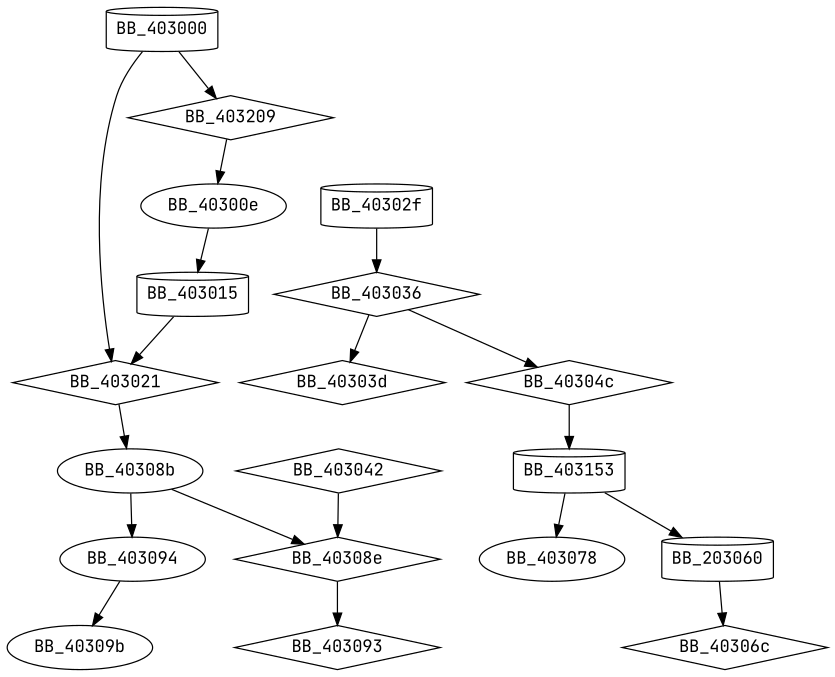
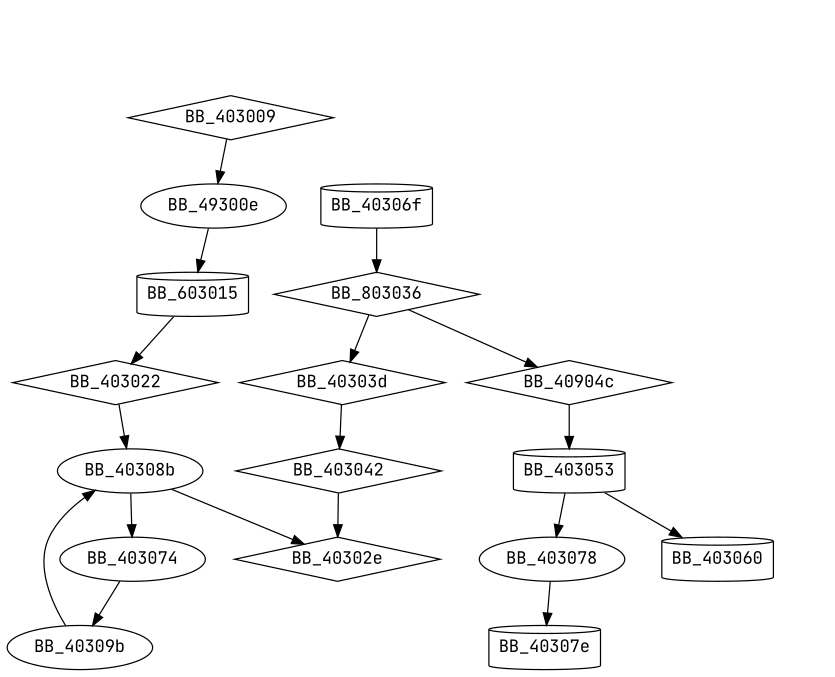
(162, 29) -> none
(231, 118) -> (231, 118)
(214, 206) -> (214, 206)
(377, 206) -> (377, 206)
(193, 294) -> (193, 294)
(377, 294) -> (377, 294)
(115, 383) -> (115, 383)
(569, 383) -> (569, 383)
none -> (341, 420)
(569, 471) -> (569, 471)
none -> (44, 556)
(133, 559) -> (133, 559)
(337, 559) -> (337, 559)
(718, 559) -> (718, 559)
(337, 648) -> none
none -> (545, 648)
(725, 648) -> none
